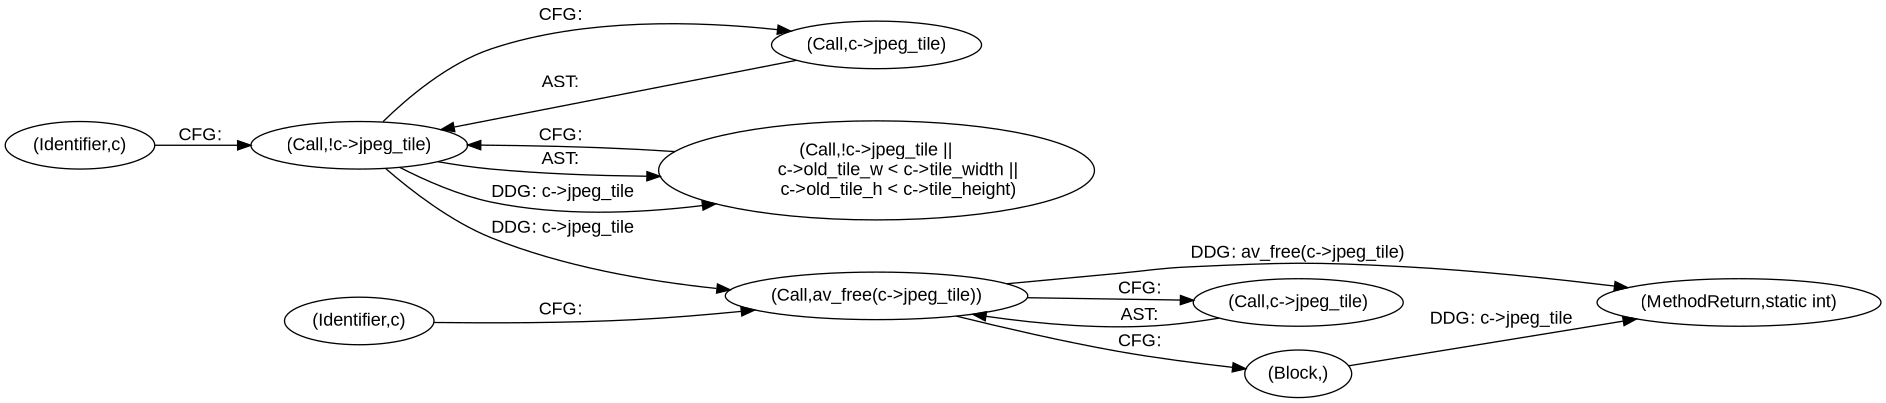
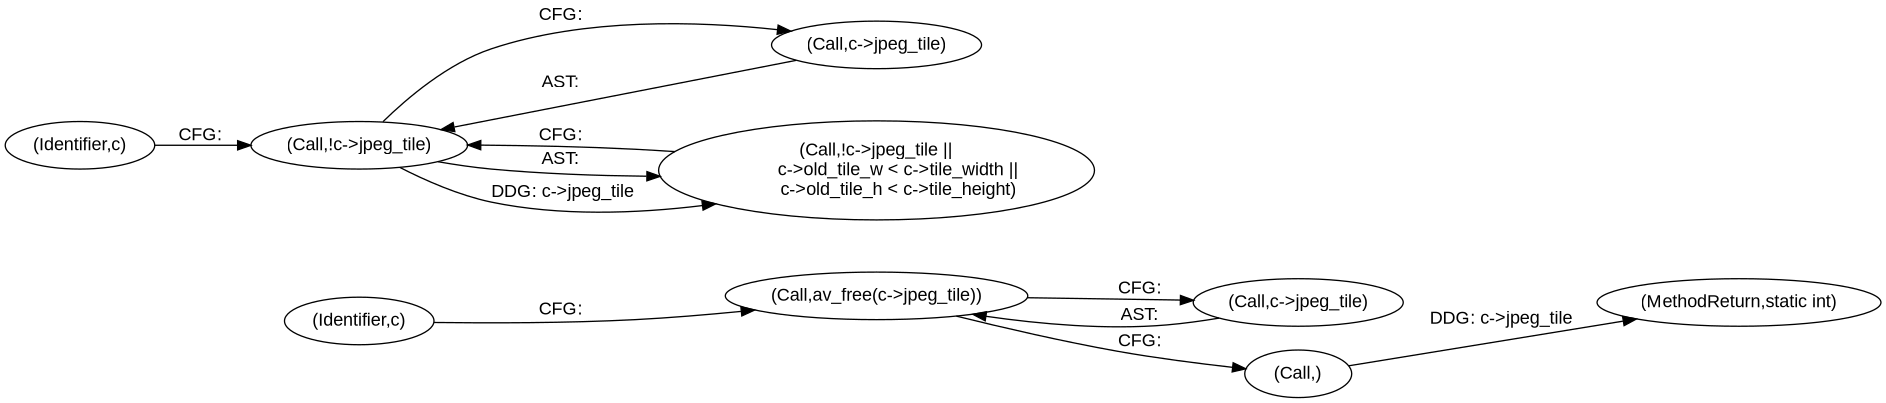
(541, 255) -> none
(1311, 263) -> none
(1298, 374) -> (1298, 374)
